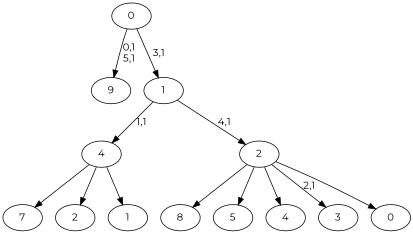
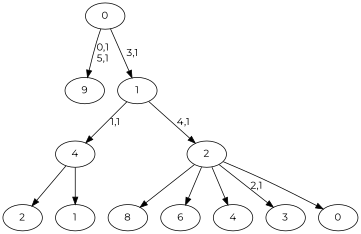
(23, 218) -> none
(233, 218) -> (180, 218)
